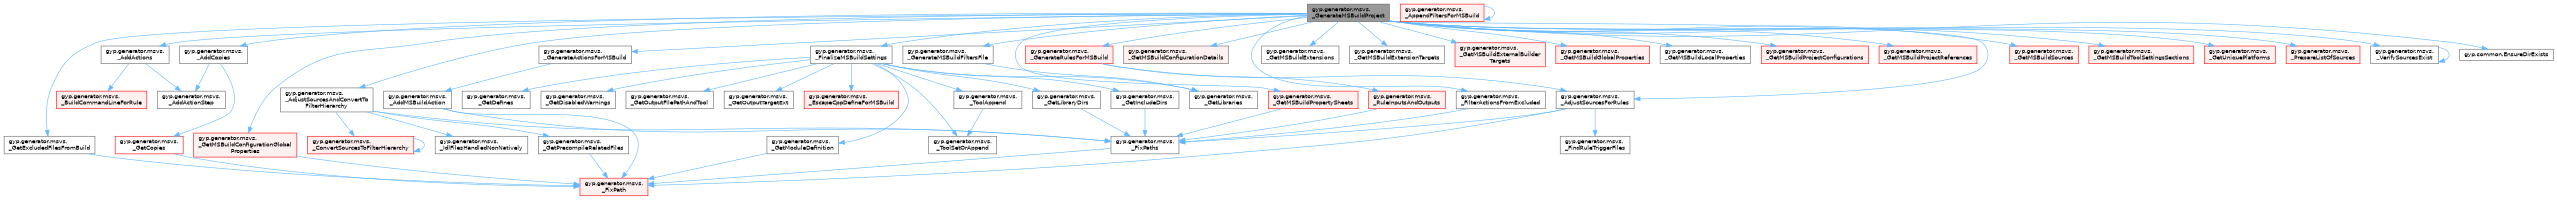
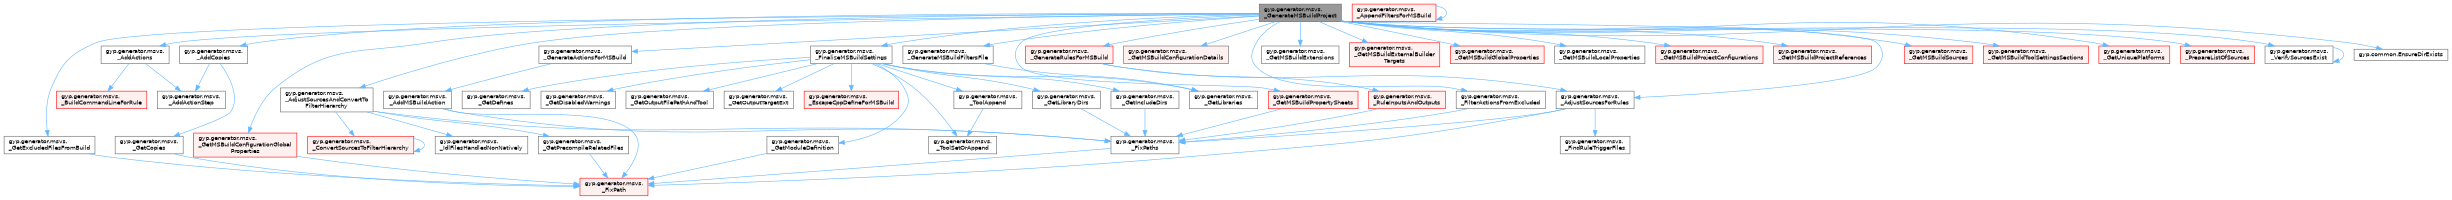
(1397, 55) -> none
(149, 145) -> (149, 145)
